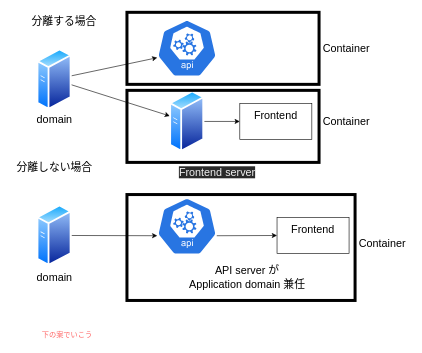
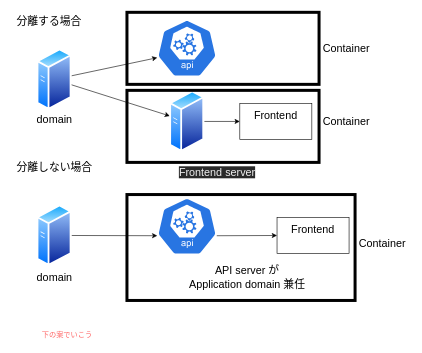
(64, 21) -> (49, 21)
